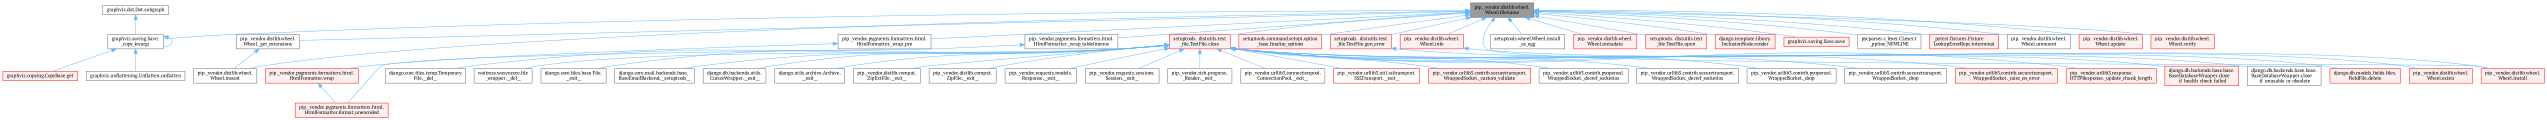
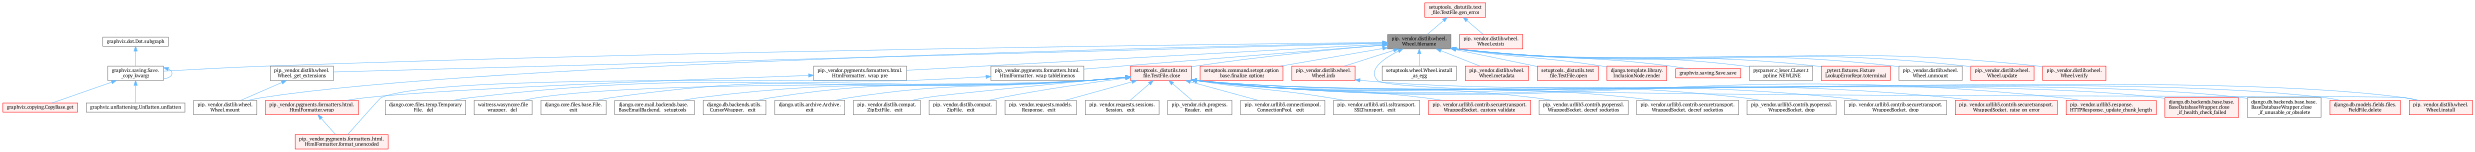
(1429, 26) -> (1435, 27)
(1377, 76) -> (1377, 108)
